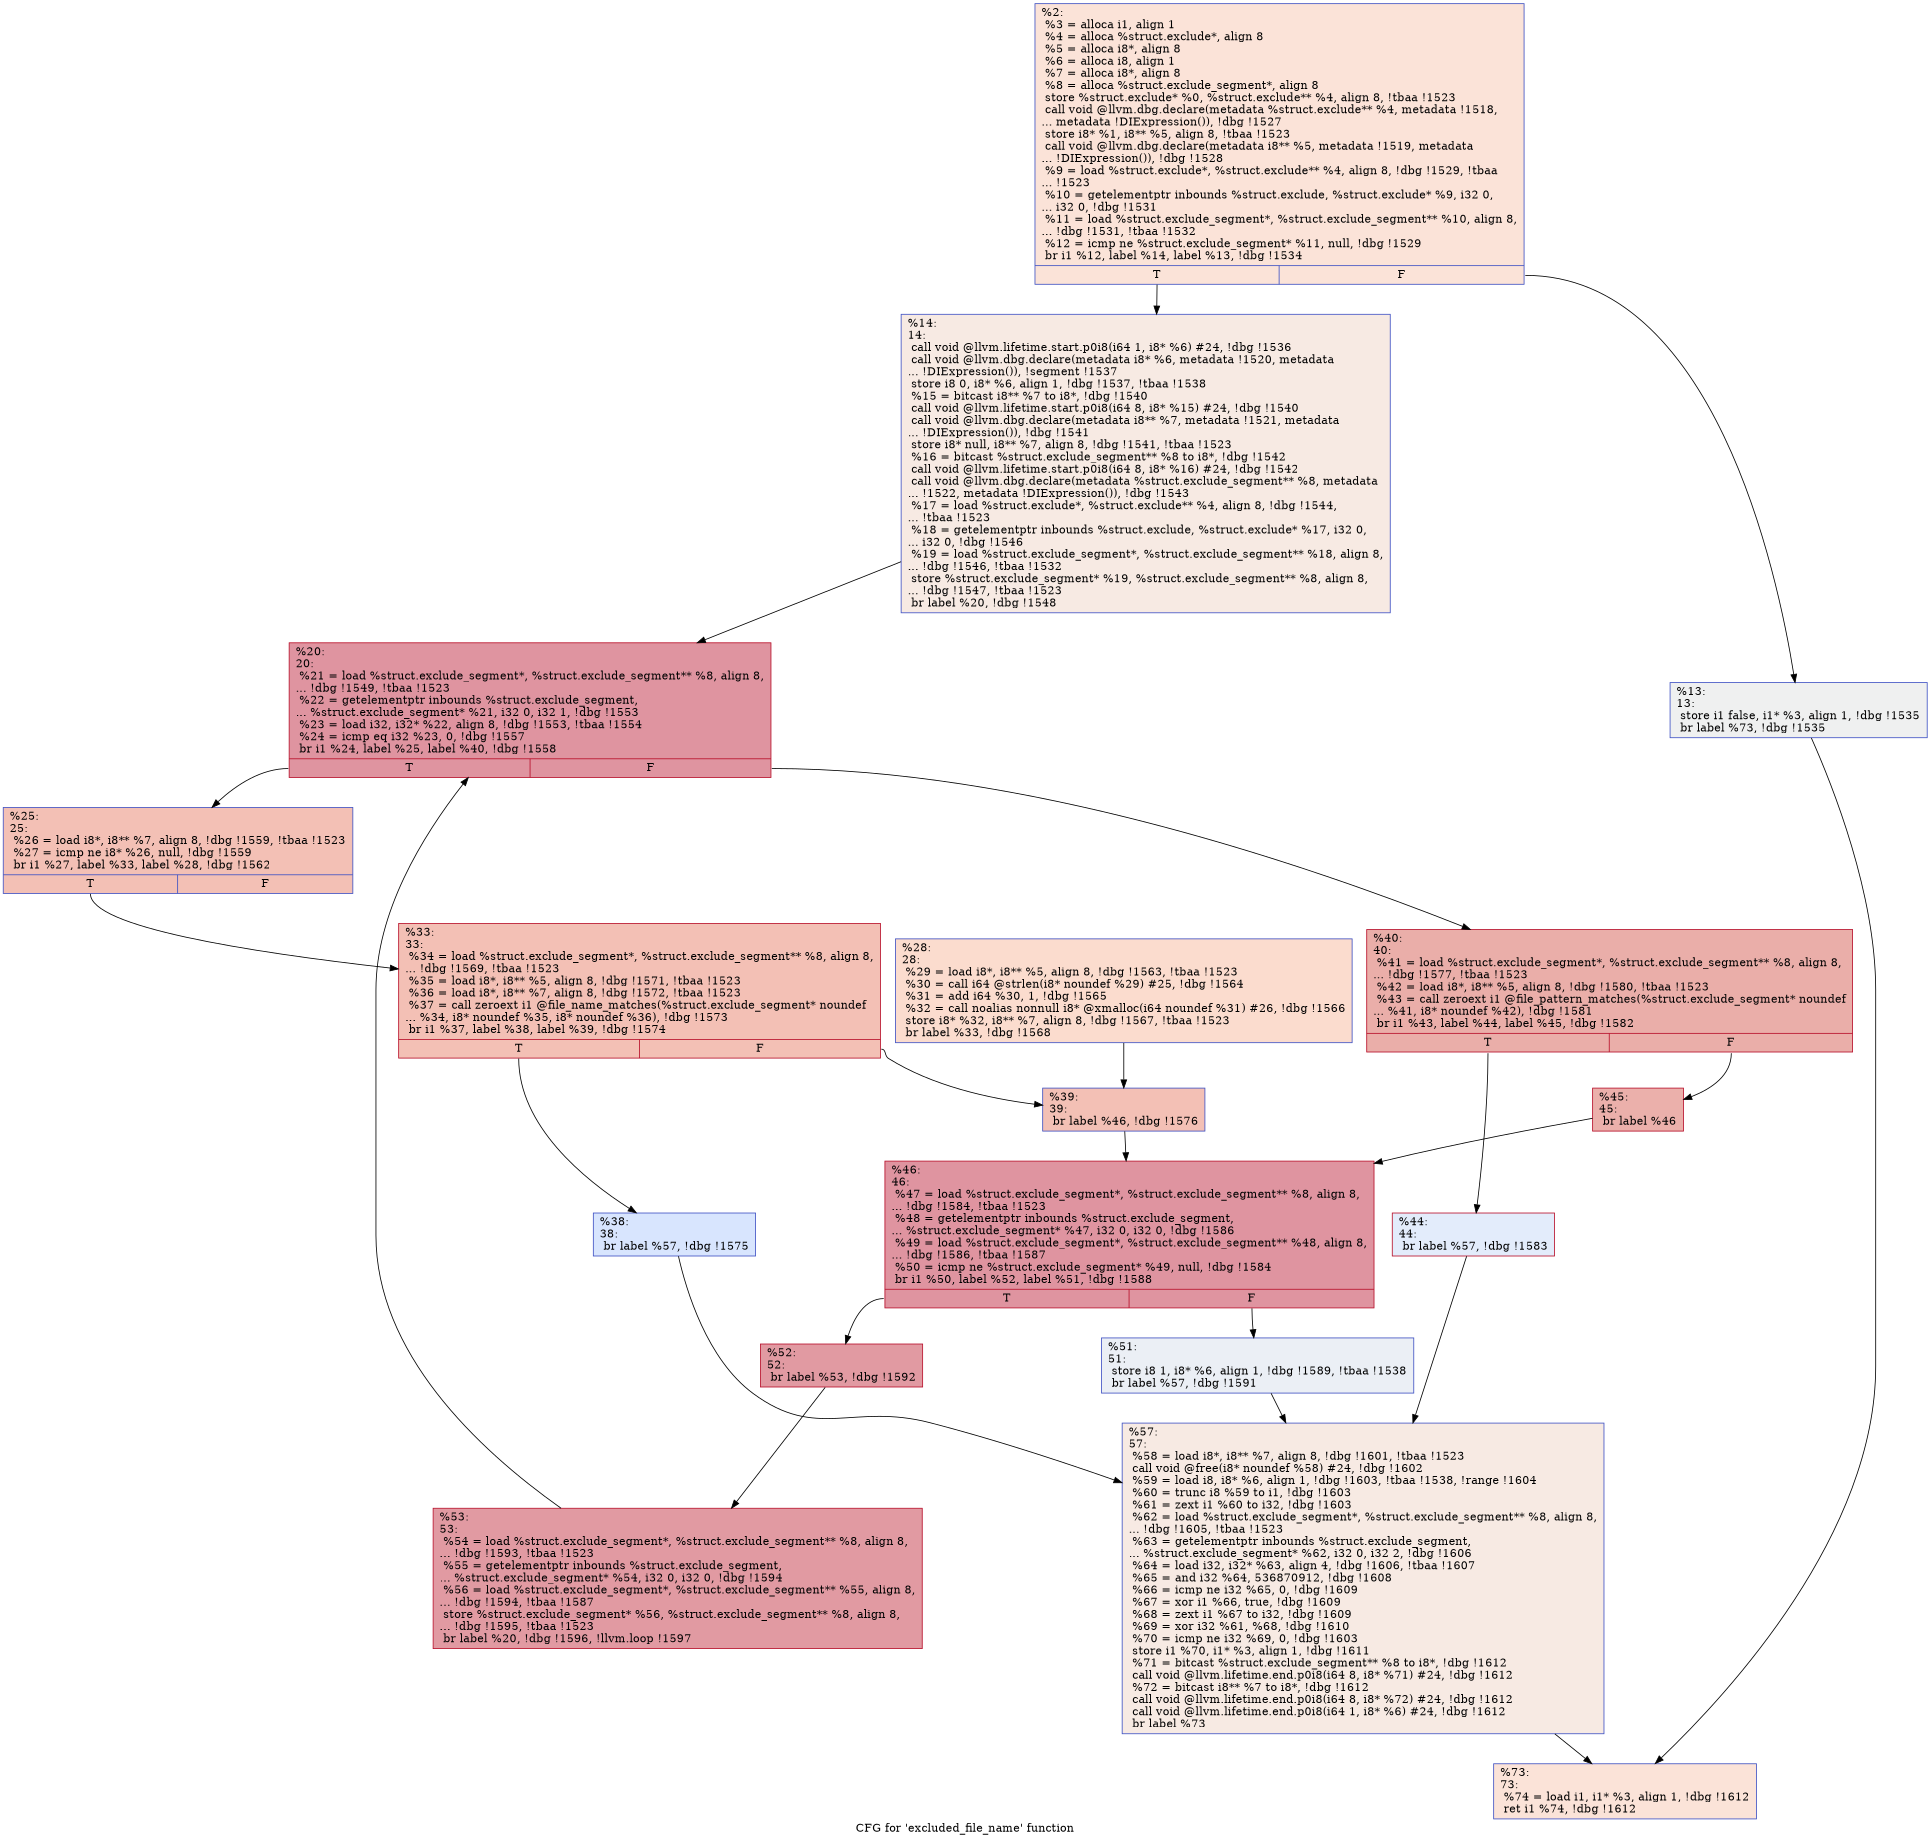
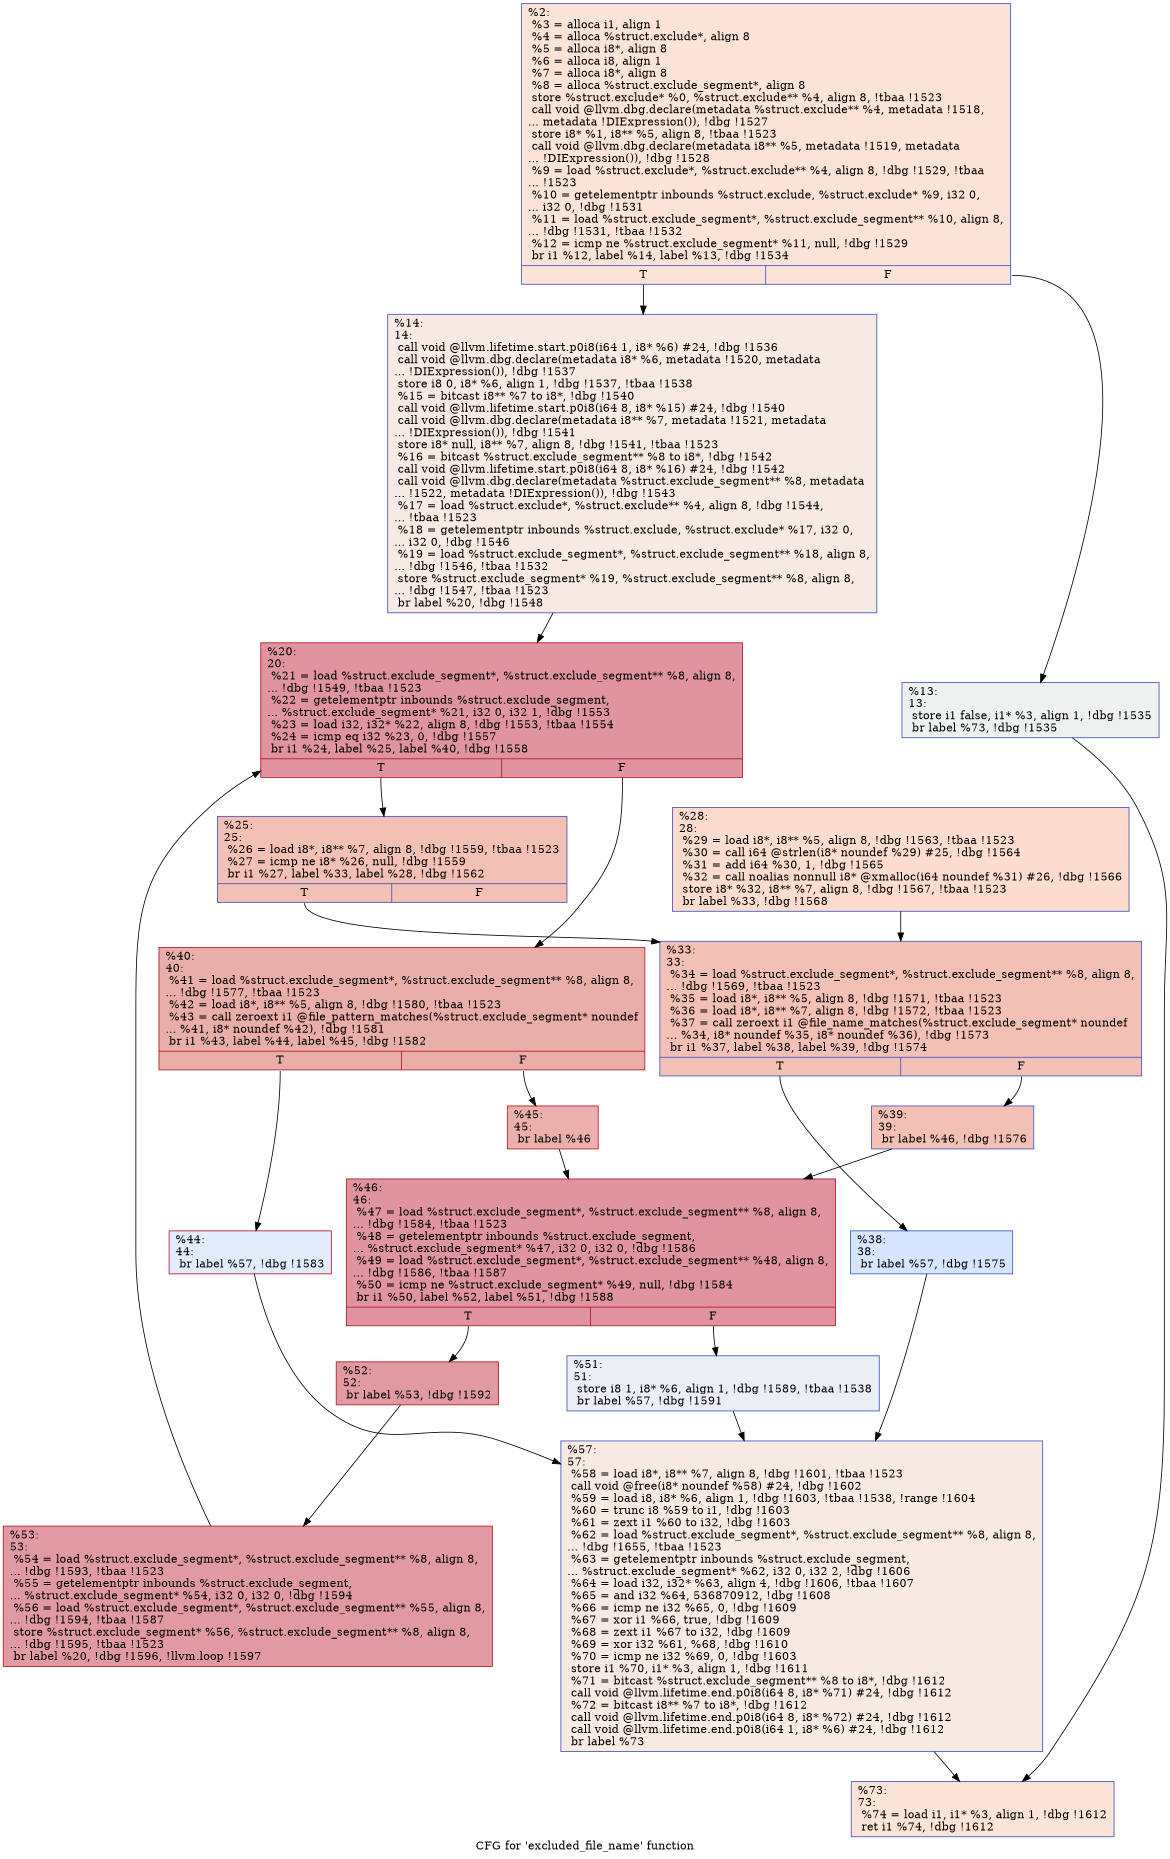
(1013, 372) -> (485, 372)
(640, 991) -> (901, 1009)
(1124, 1061) -> (901, 922)
(1206, 1529) -> (645, 1547)
